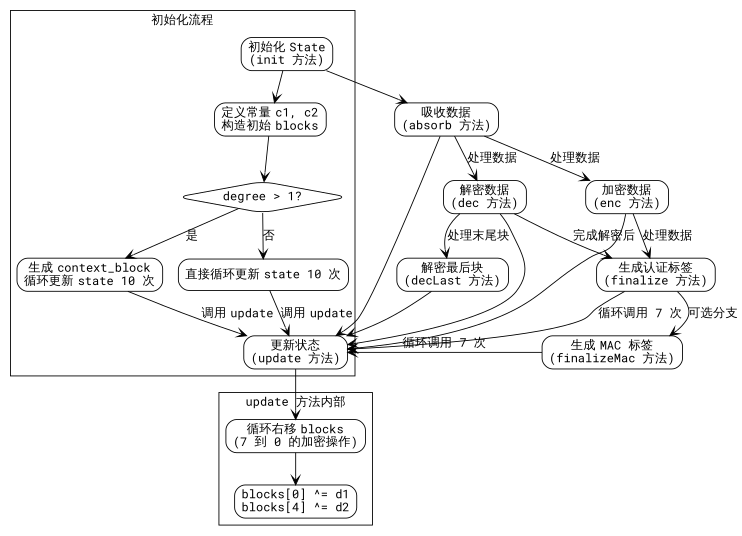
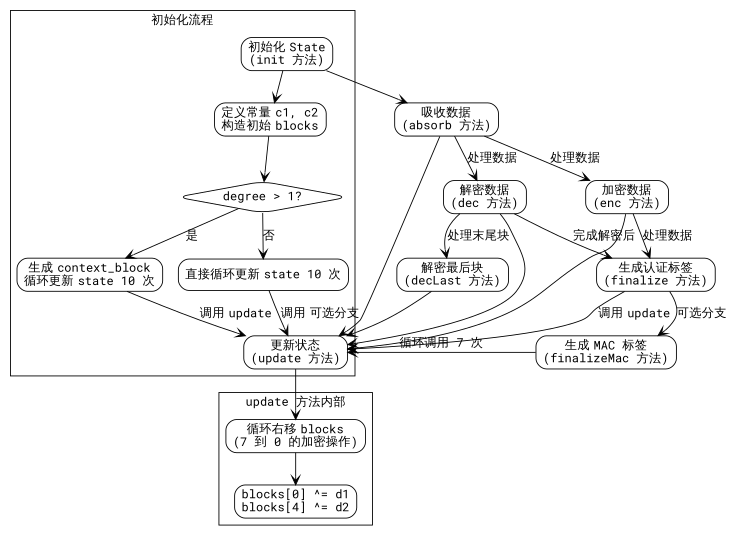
(317, 314) -> (321, 314)
(641, 314) -> (635, 314)
